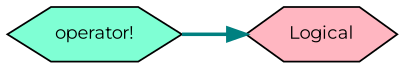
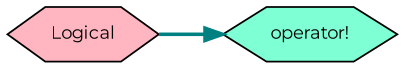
(205, 34) -> (182, 34)
